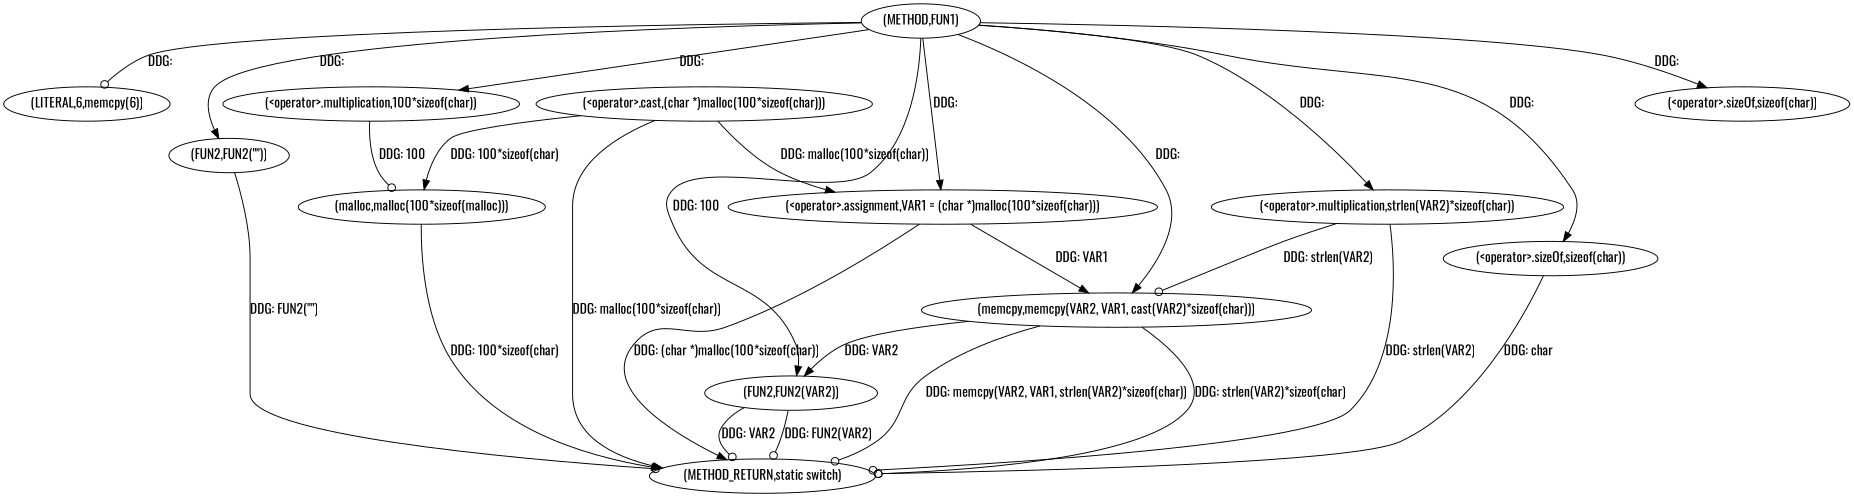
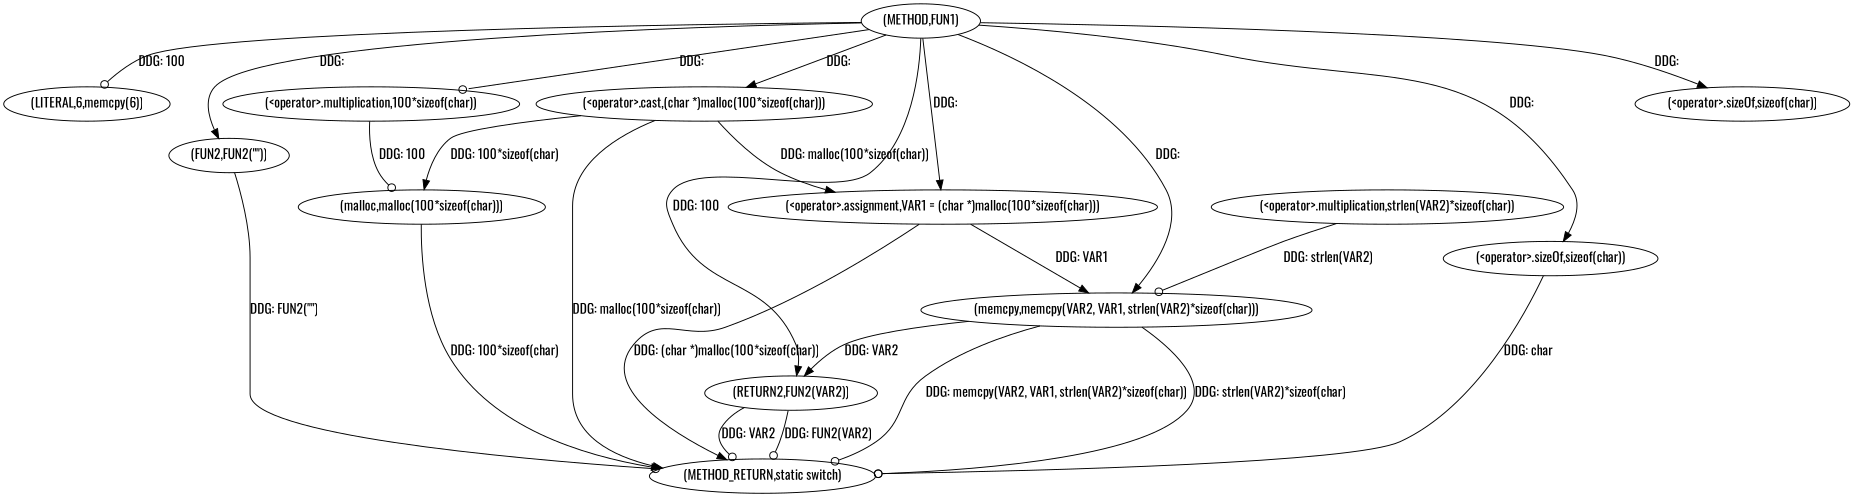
(1203, 58) -> (821, 59)
(669, 59) -> (669, 59)
(162, 62) -> (162, 62)
(422, 207) -> (422, 207)
(1116, 310) -> (1116, 310)
(791, 393) -> (791, 393)
(1214, 443) -> none
